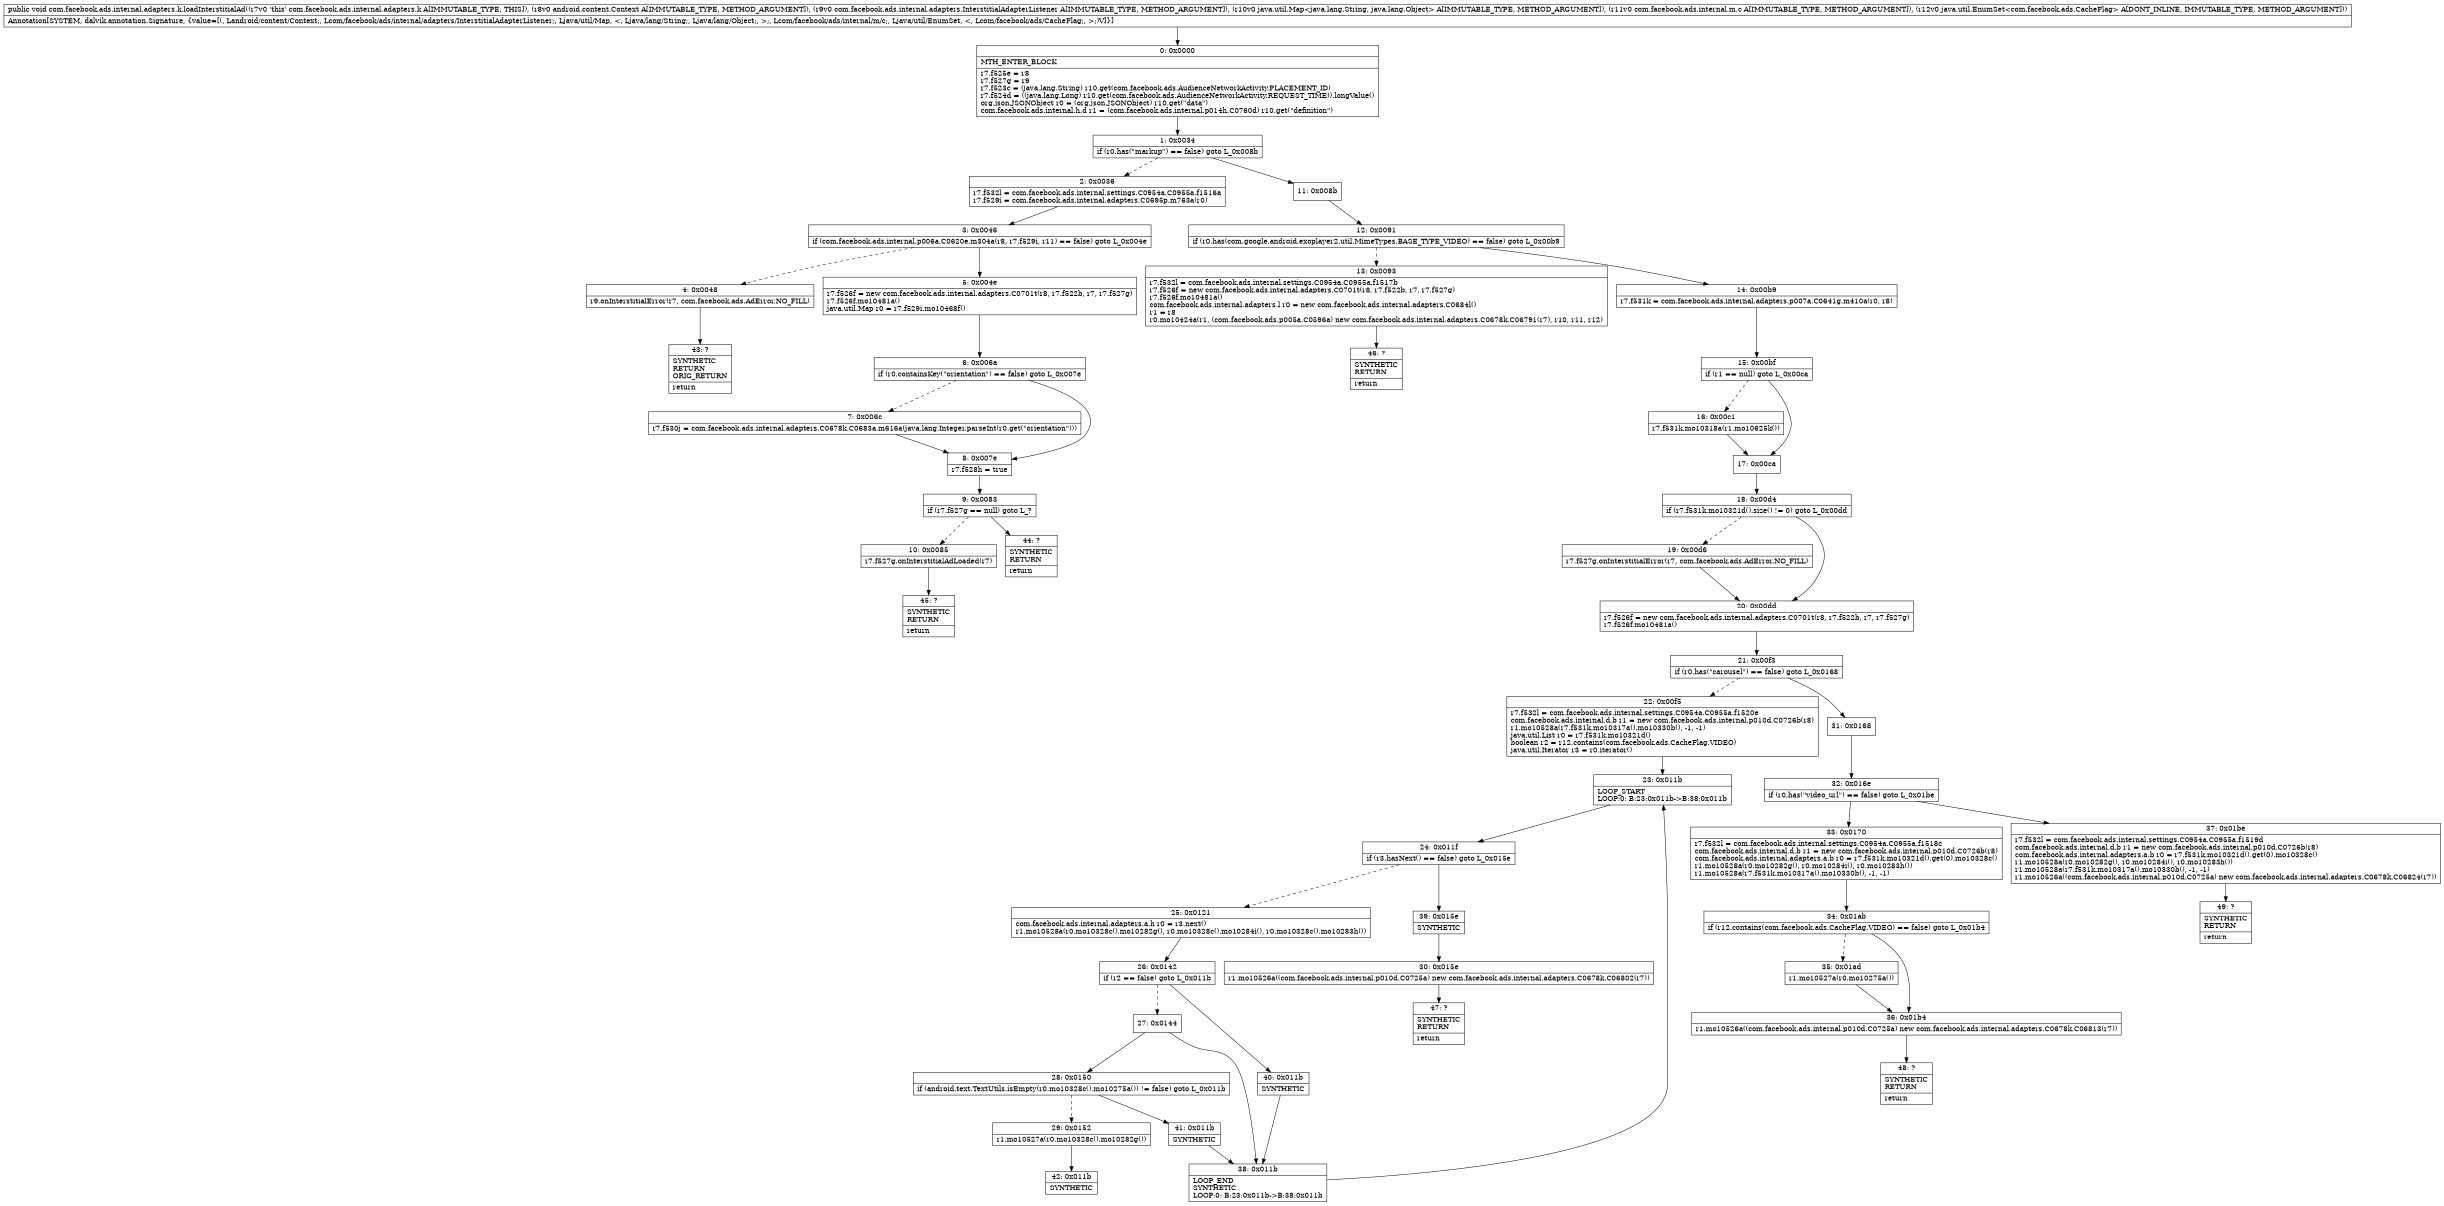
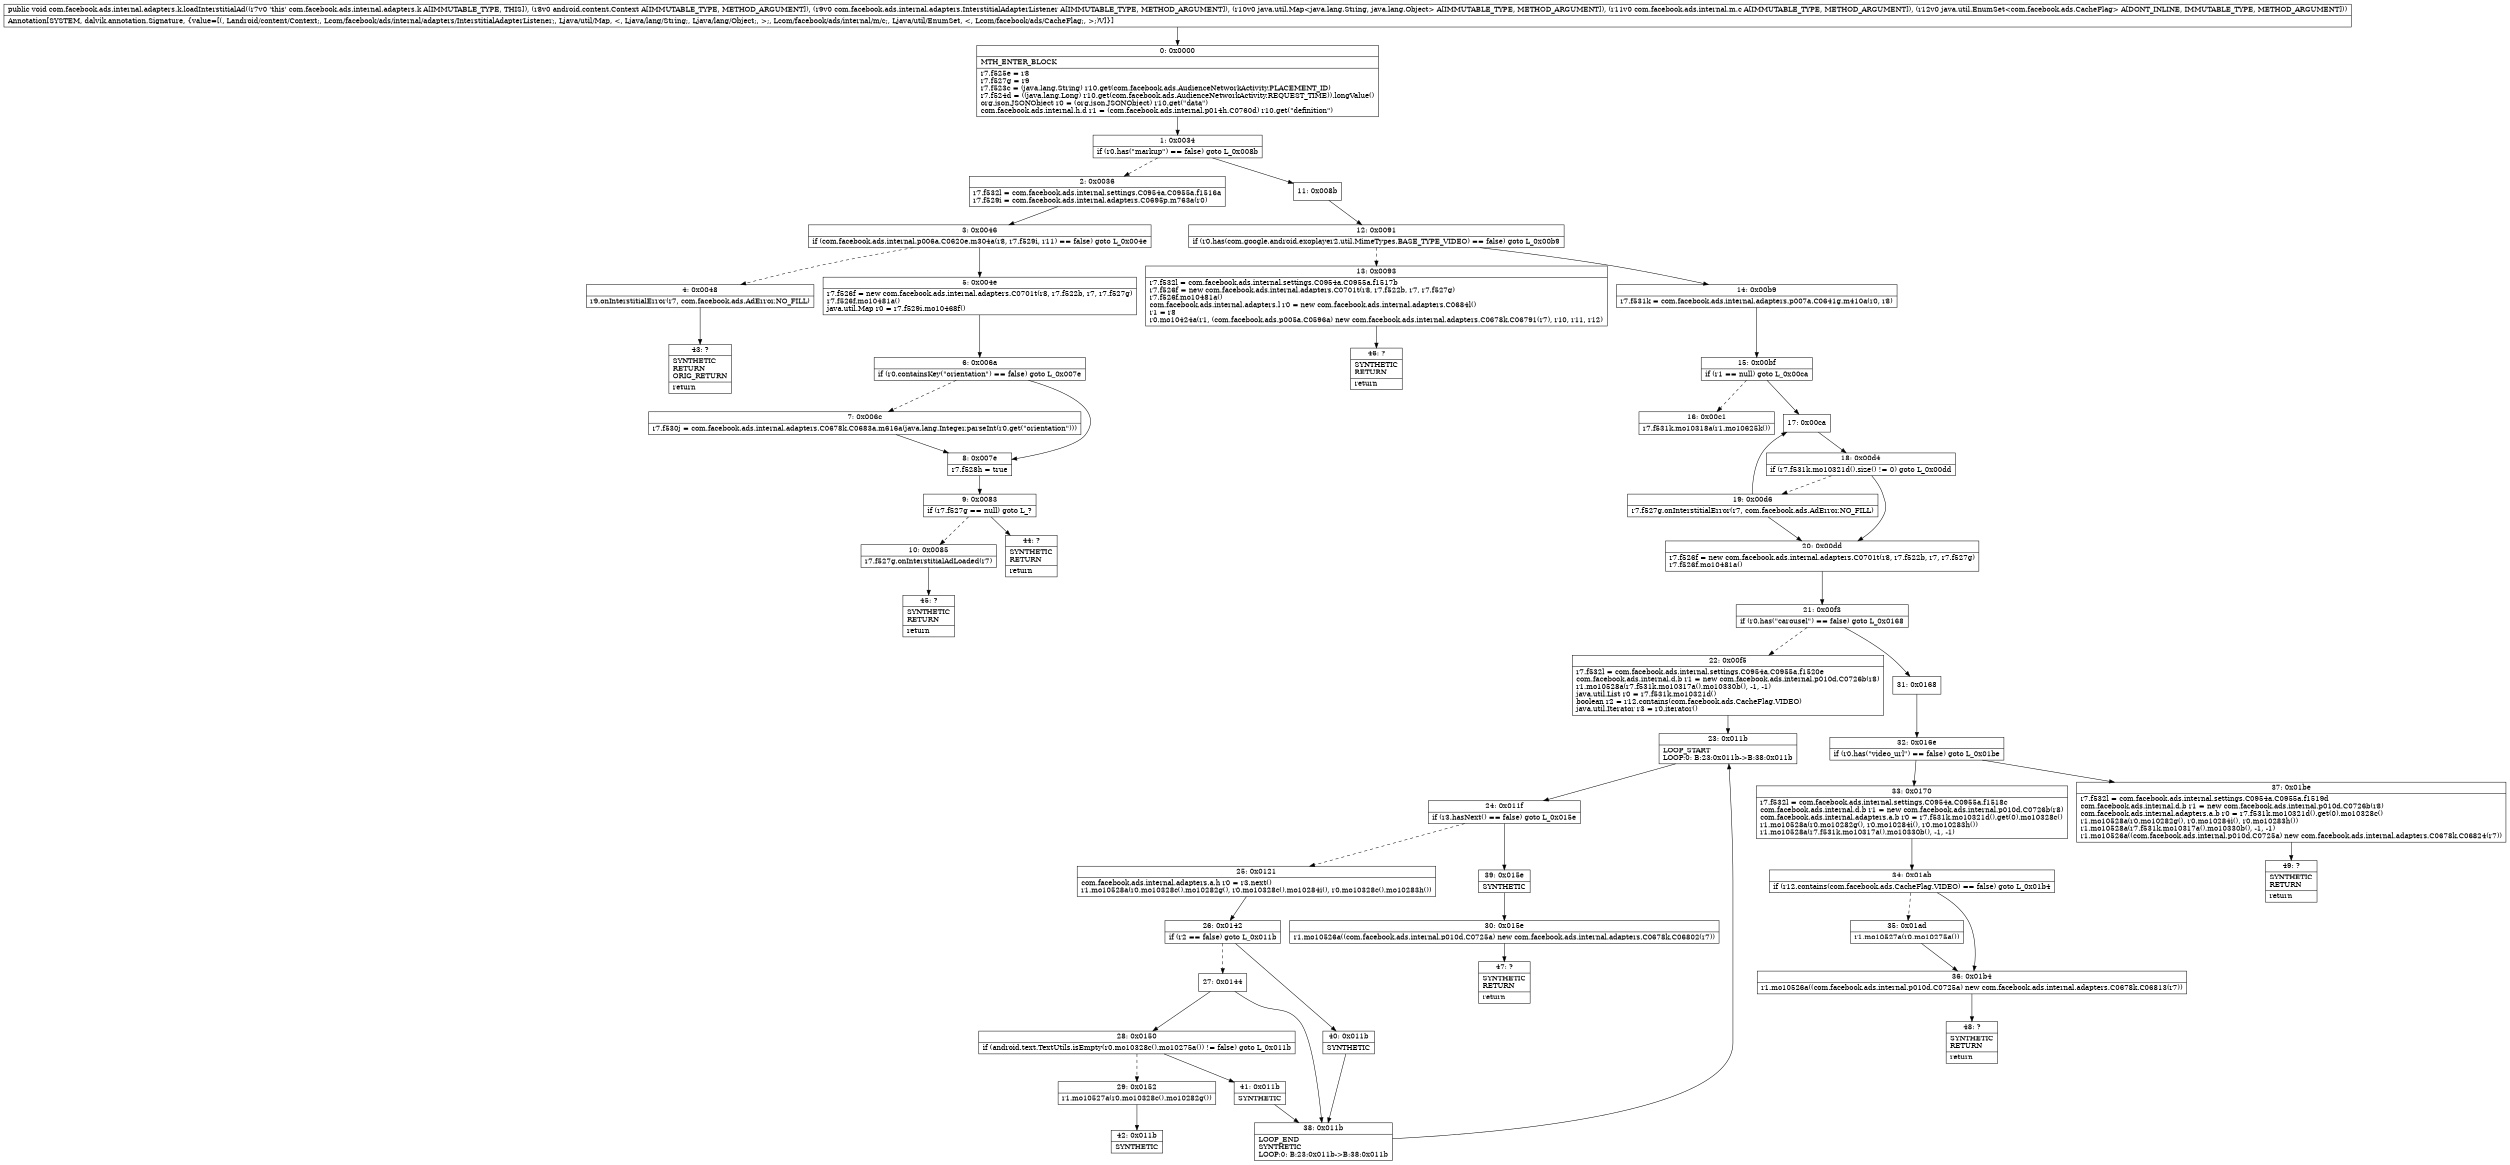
(1736, 443) -> (1758, 460)
